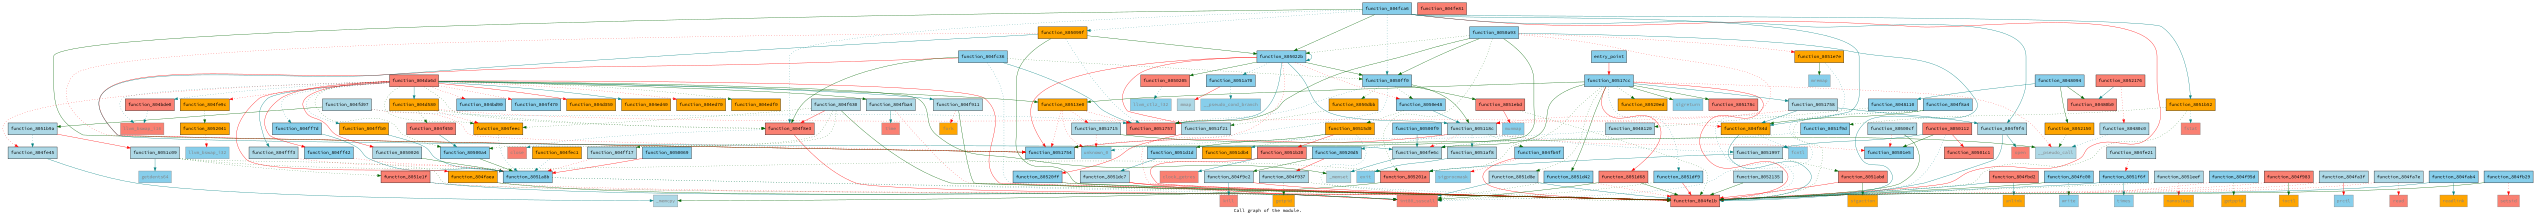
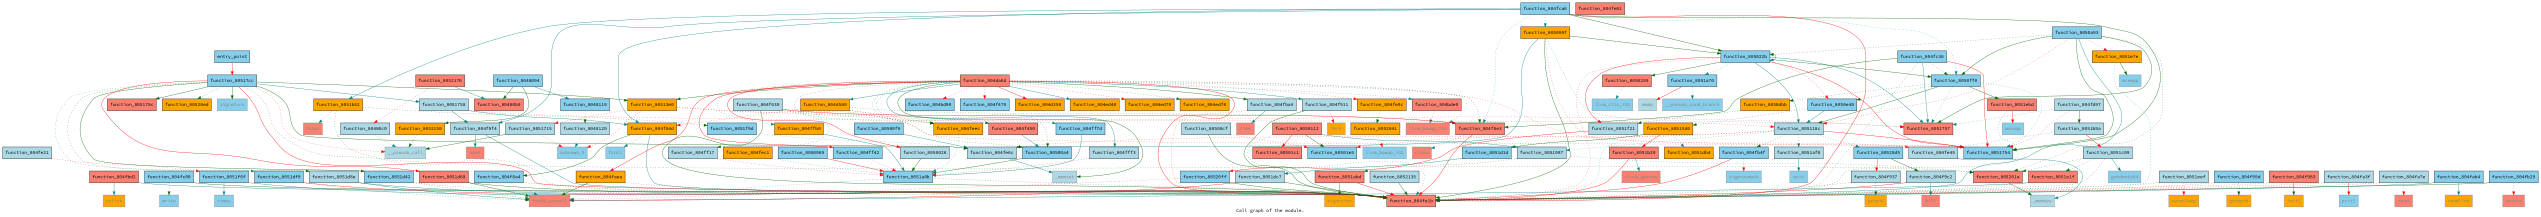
(1848, 117) -> (582, 163)
(1583, 160) -> (1768, 163)
(1398, 193) -> (1334, 190)
